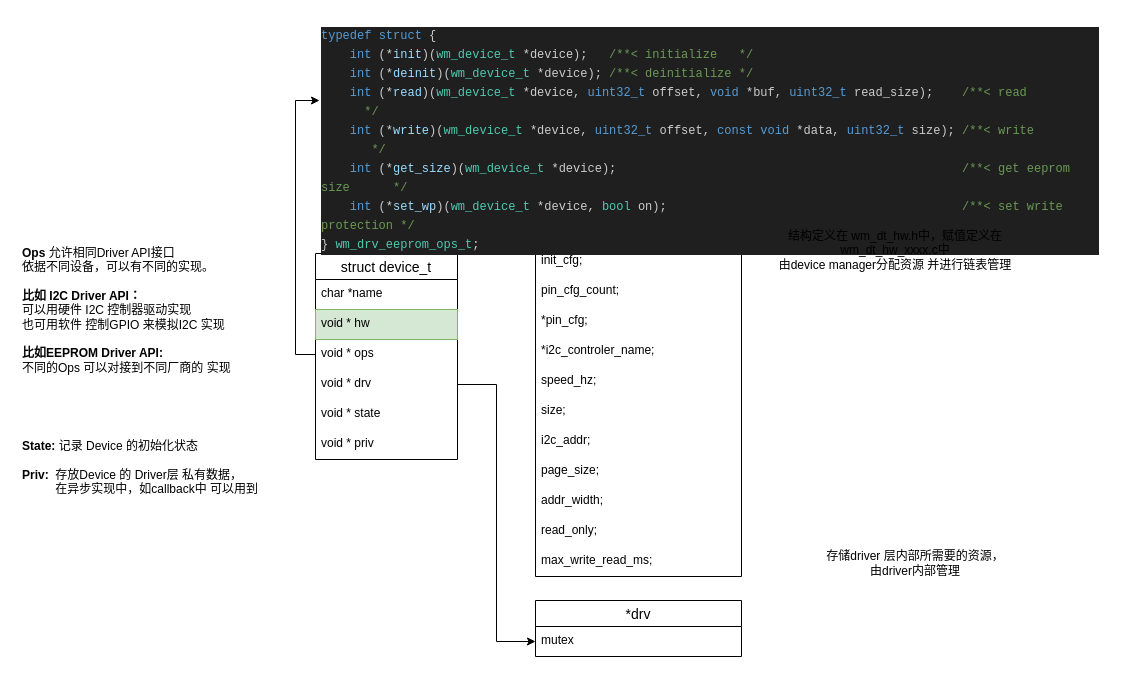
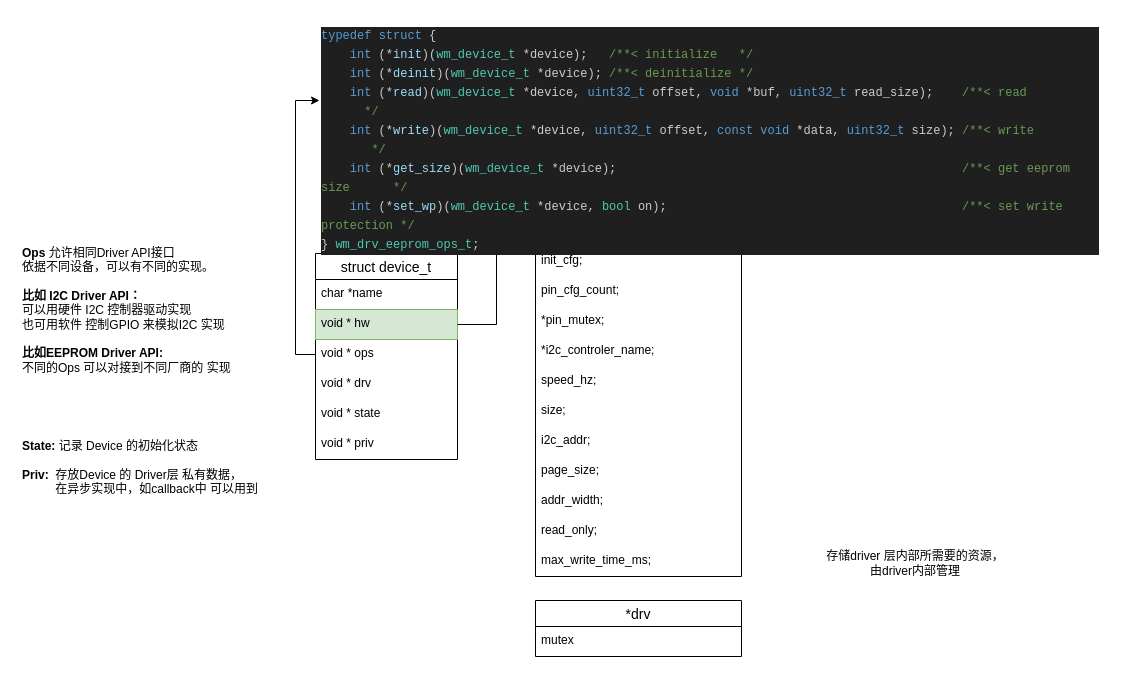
(896, 251) -> none
none -> (497, 308)
(569, 321) -> (575, 321)
(497, 511) -> none
(599, 561) -> (597, 561)
